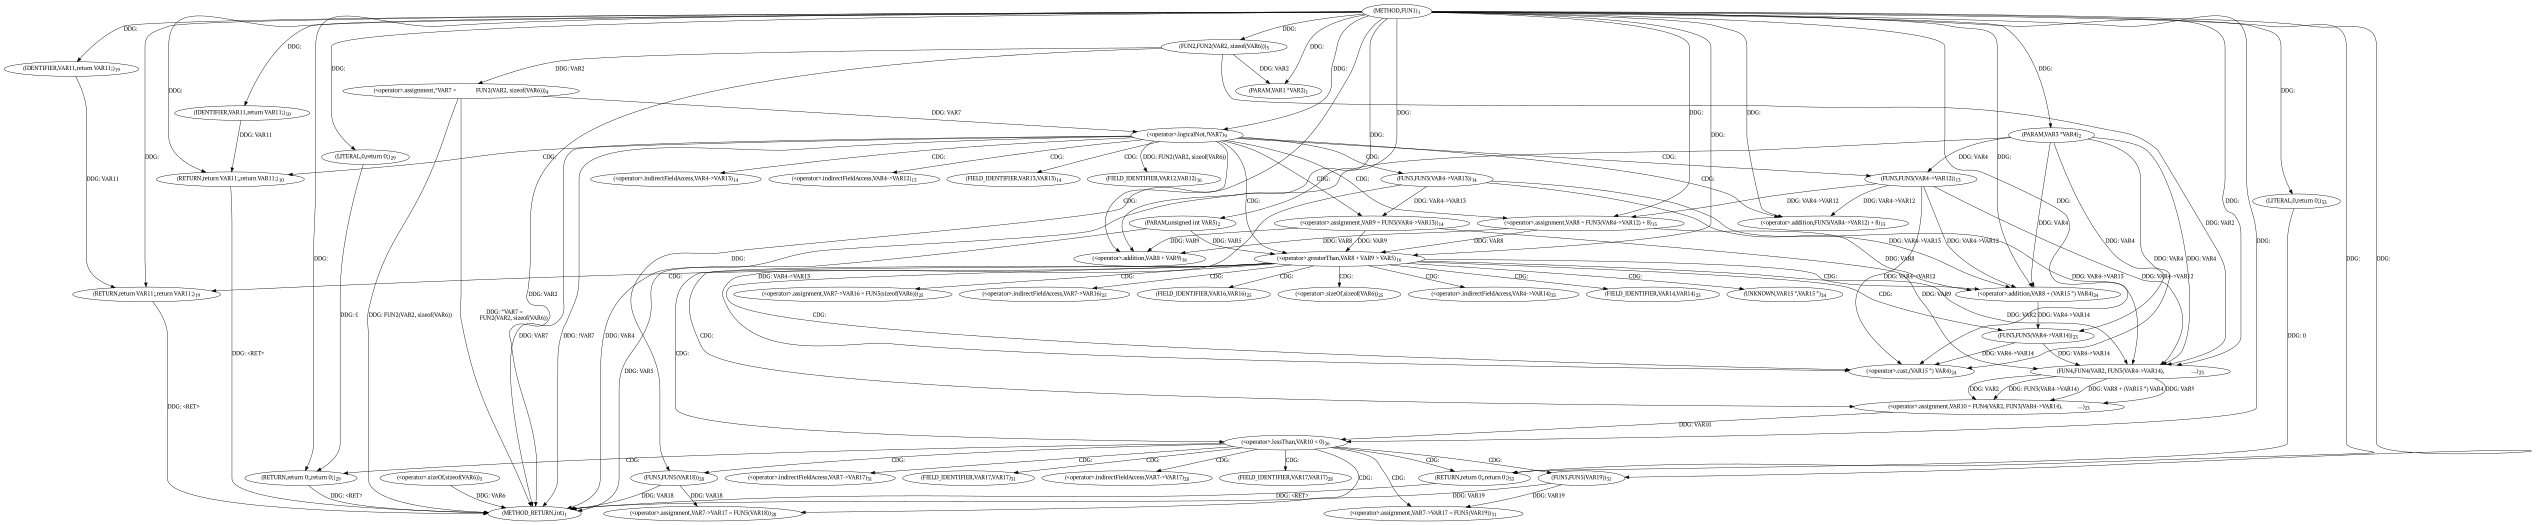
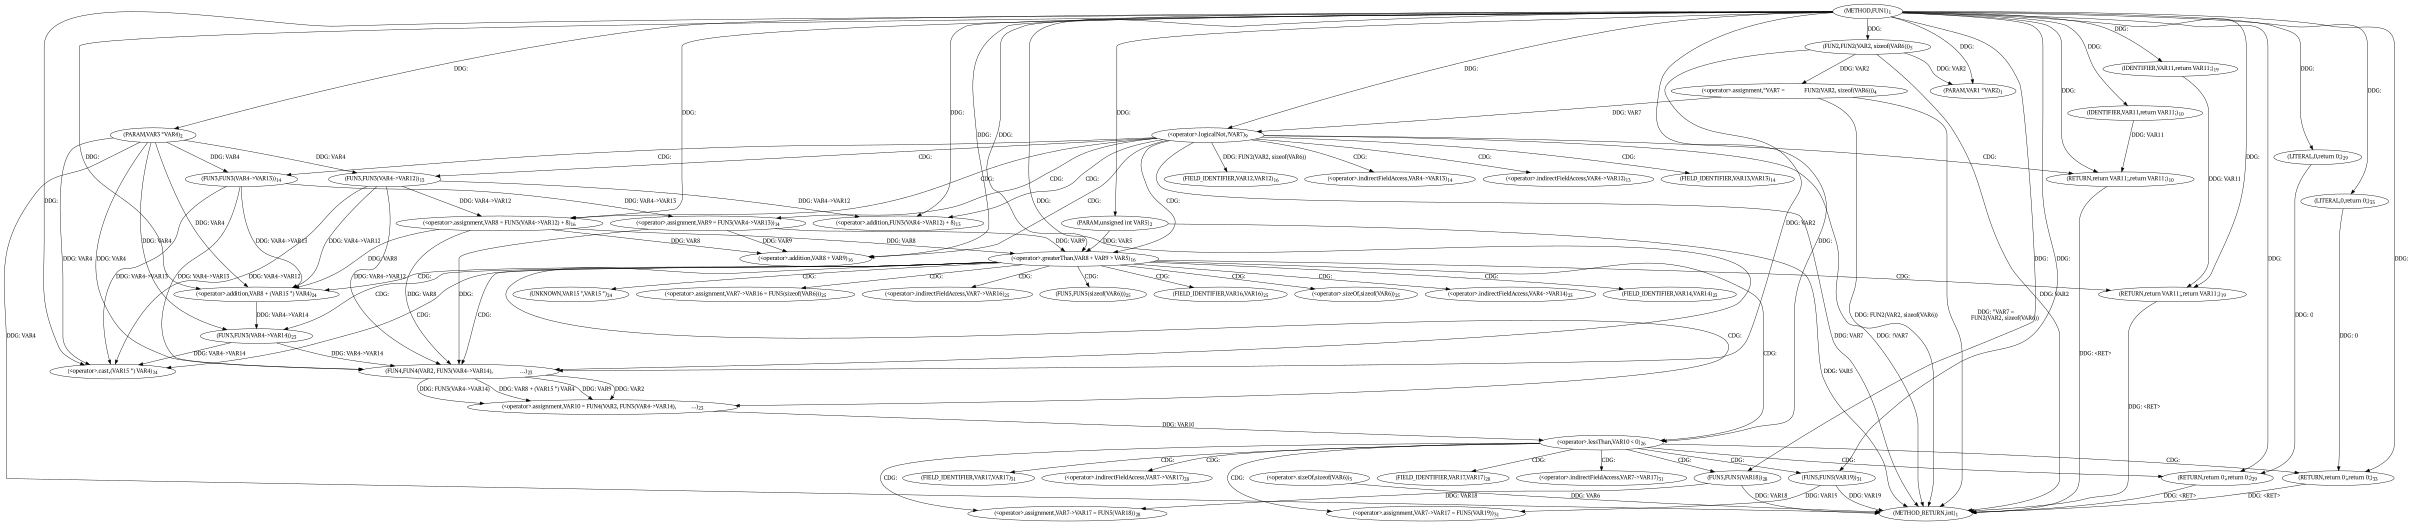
none -> (195, 156)
(1654, 223) -> (573, 223)
none -> (406, 290)
none -> (1093, 294)
(1937, 294) -> (467, 294)
(2022, 315) -> (485, 315)
